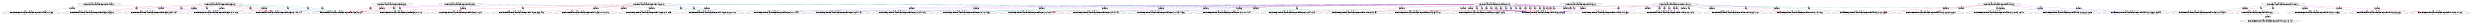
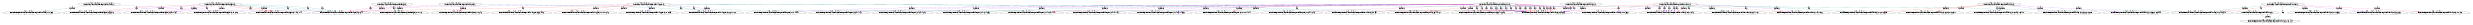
(2271, 8) -> (2281, 14)
(400, 9) -> (400, 9)
